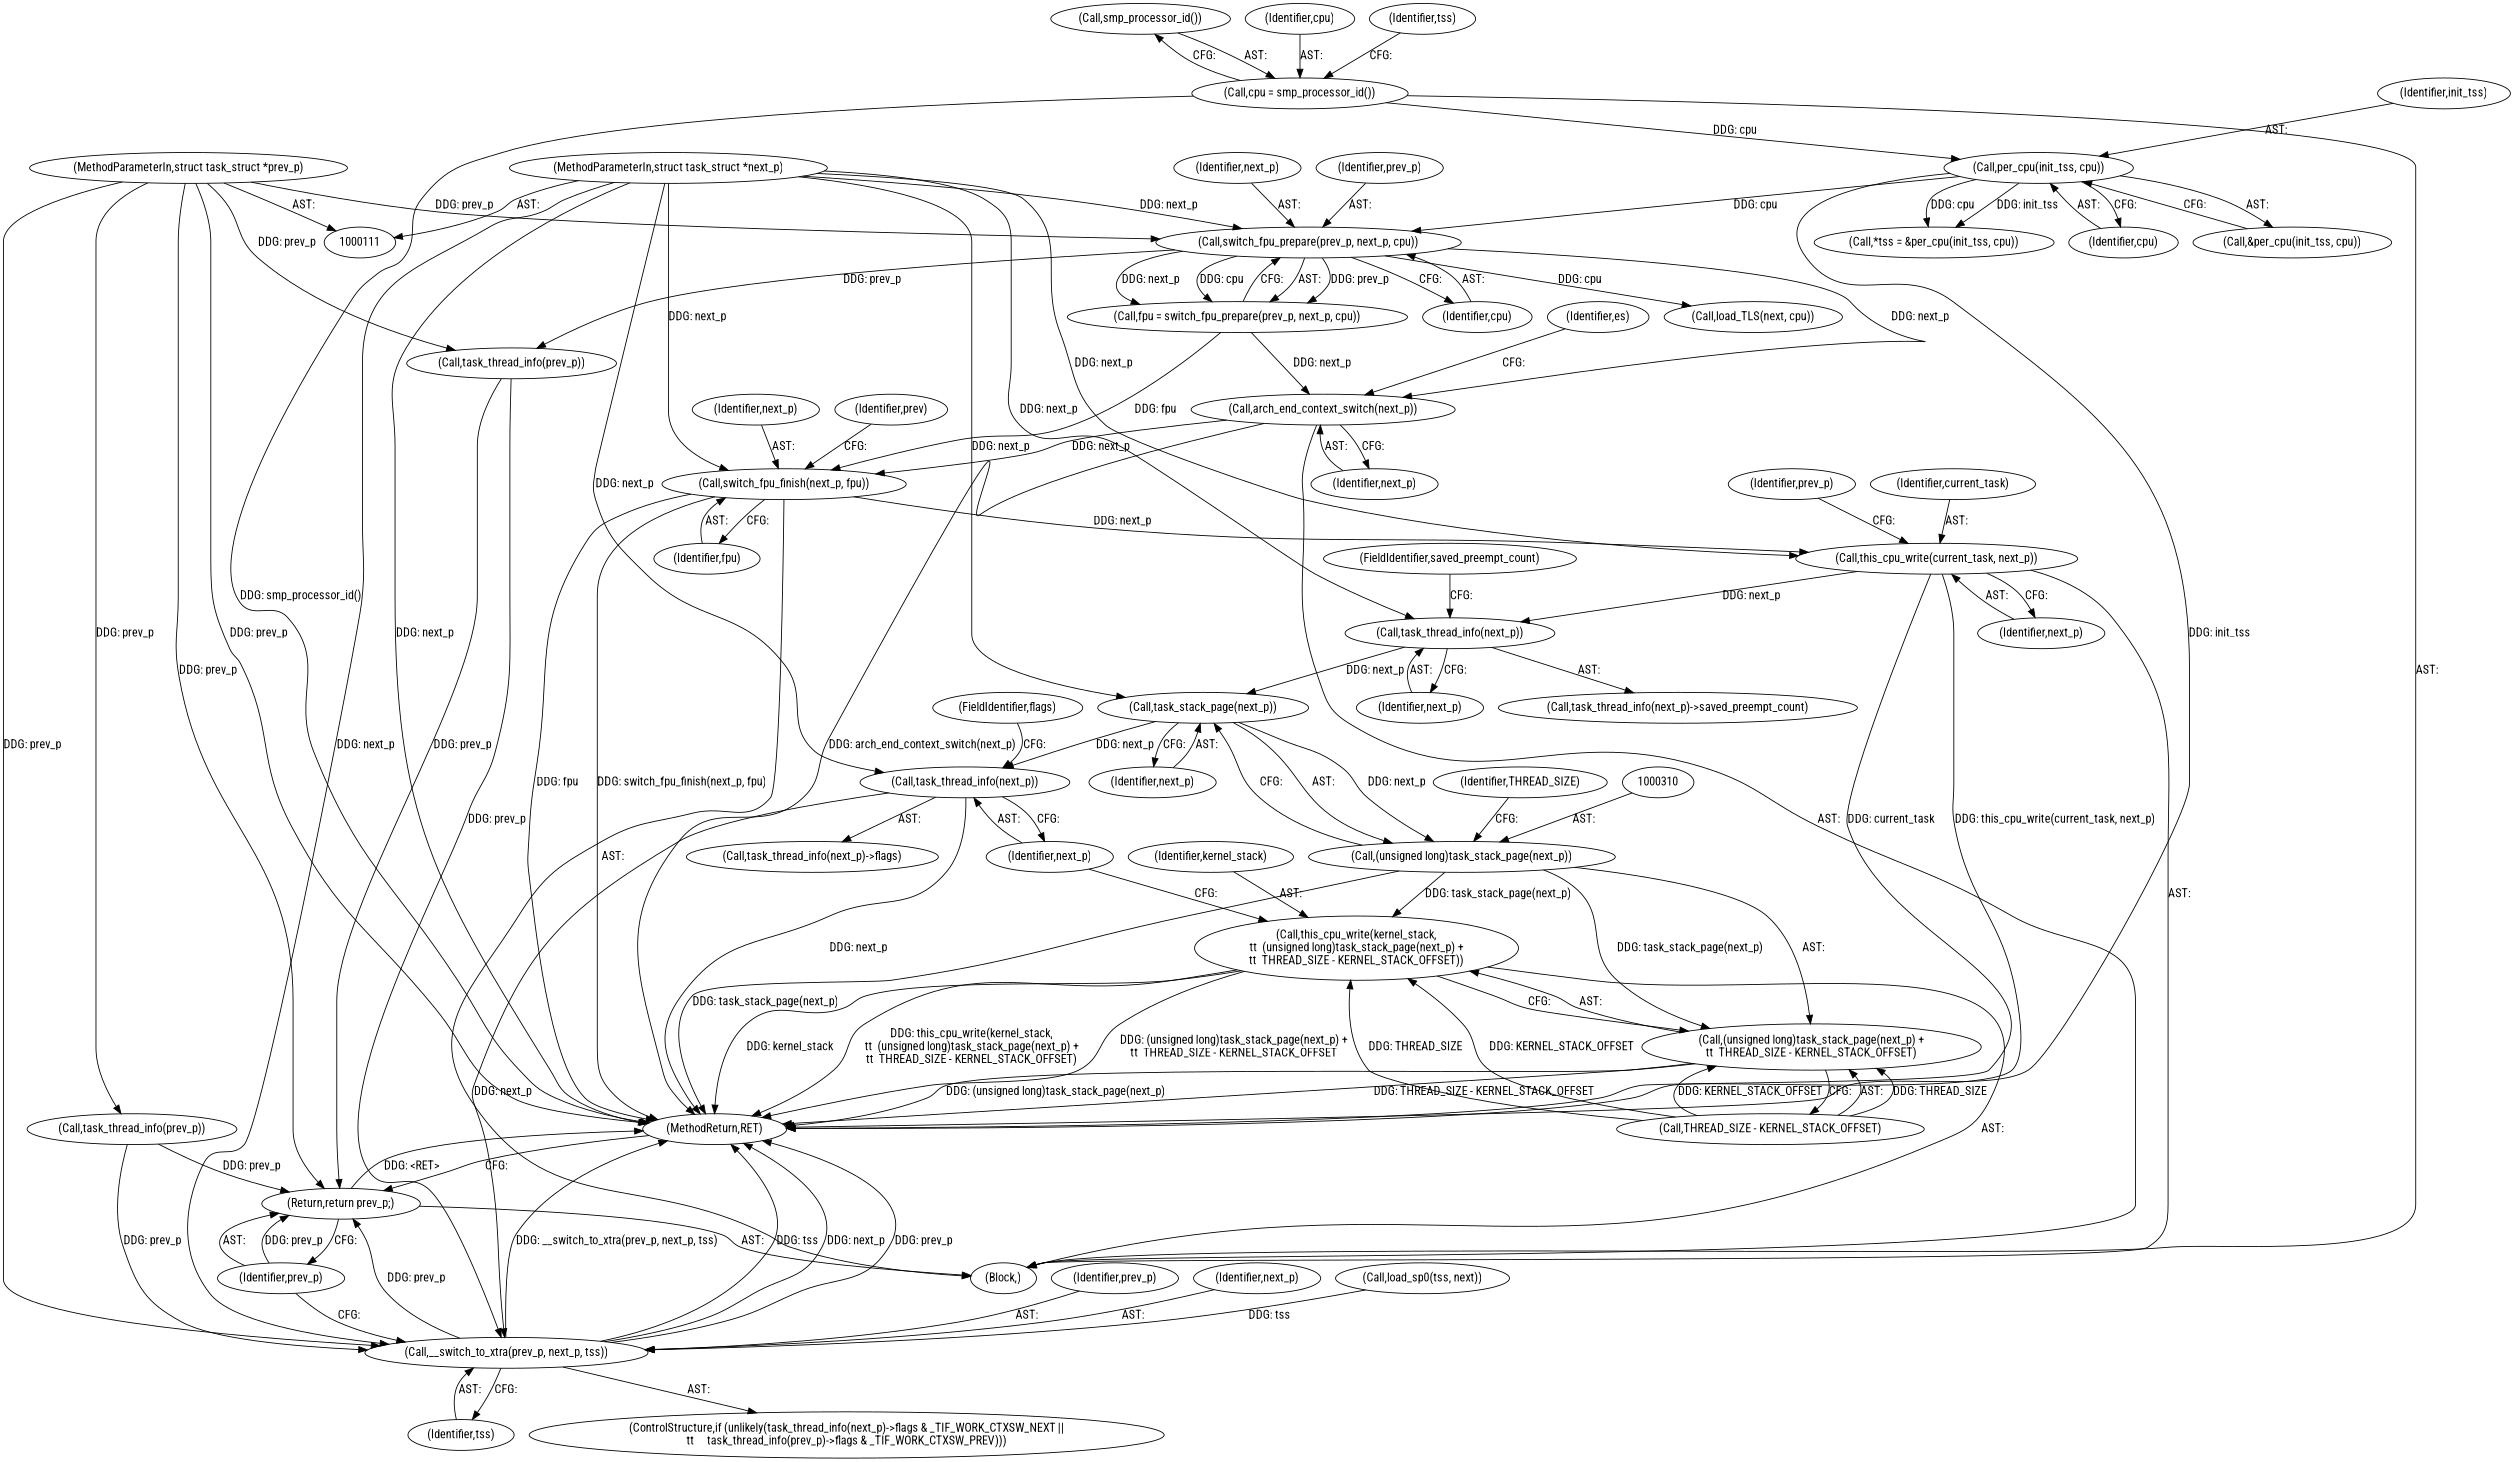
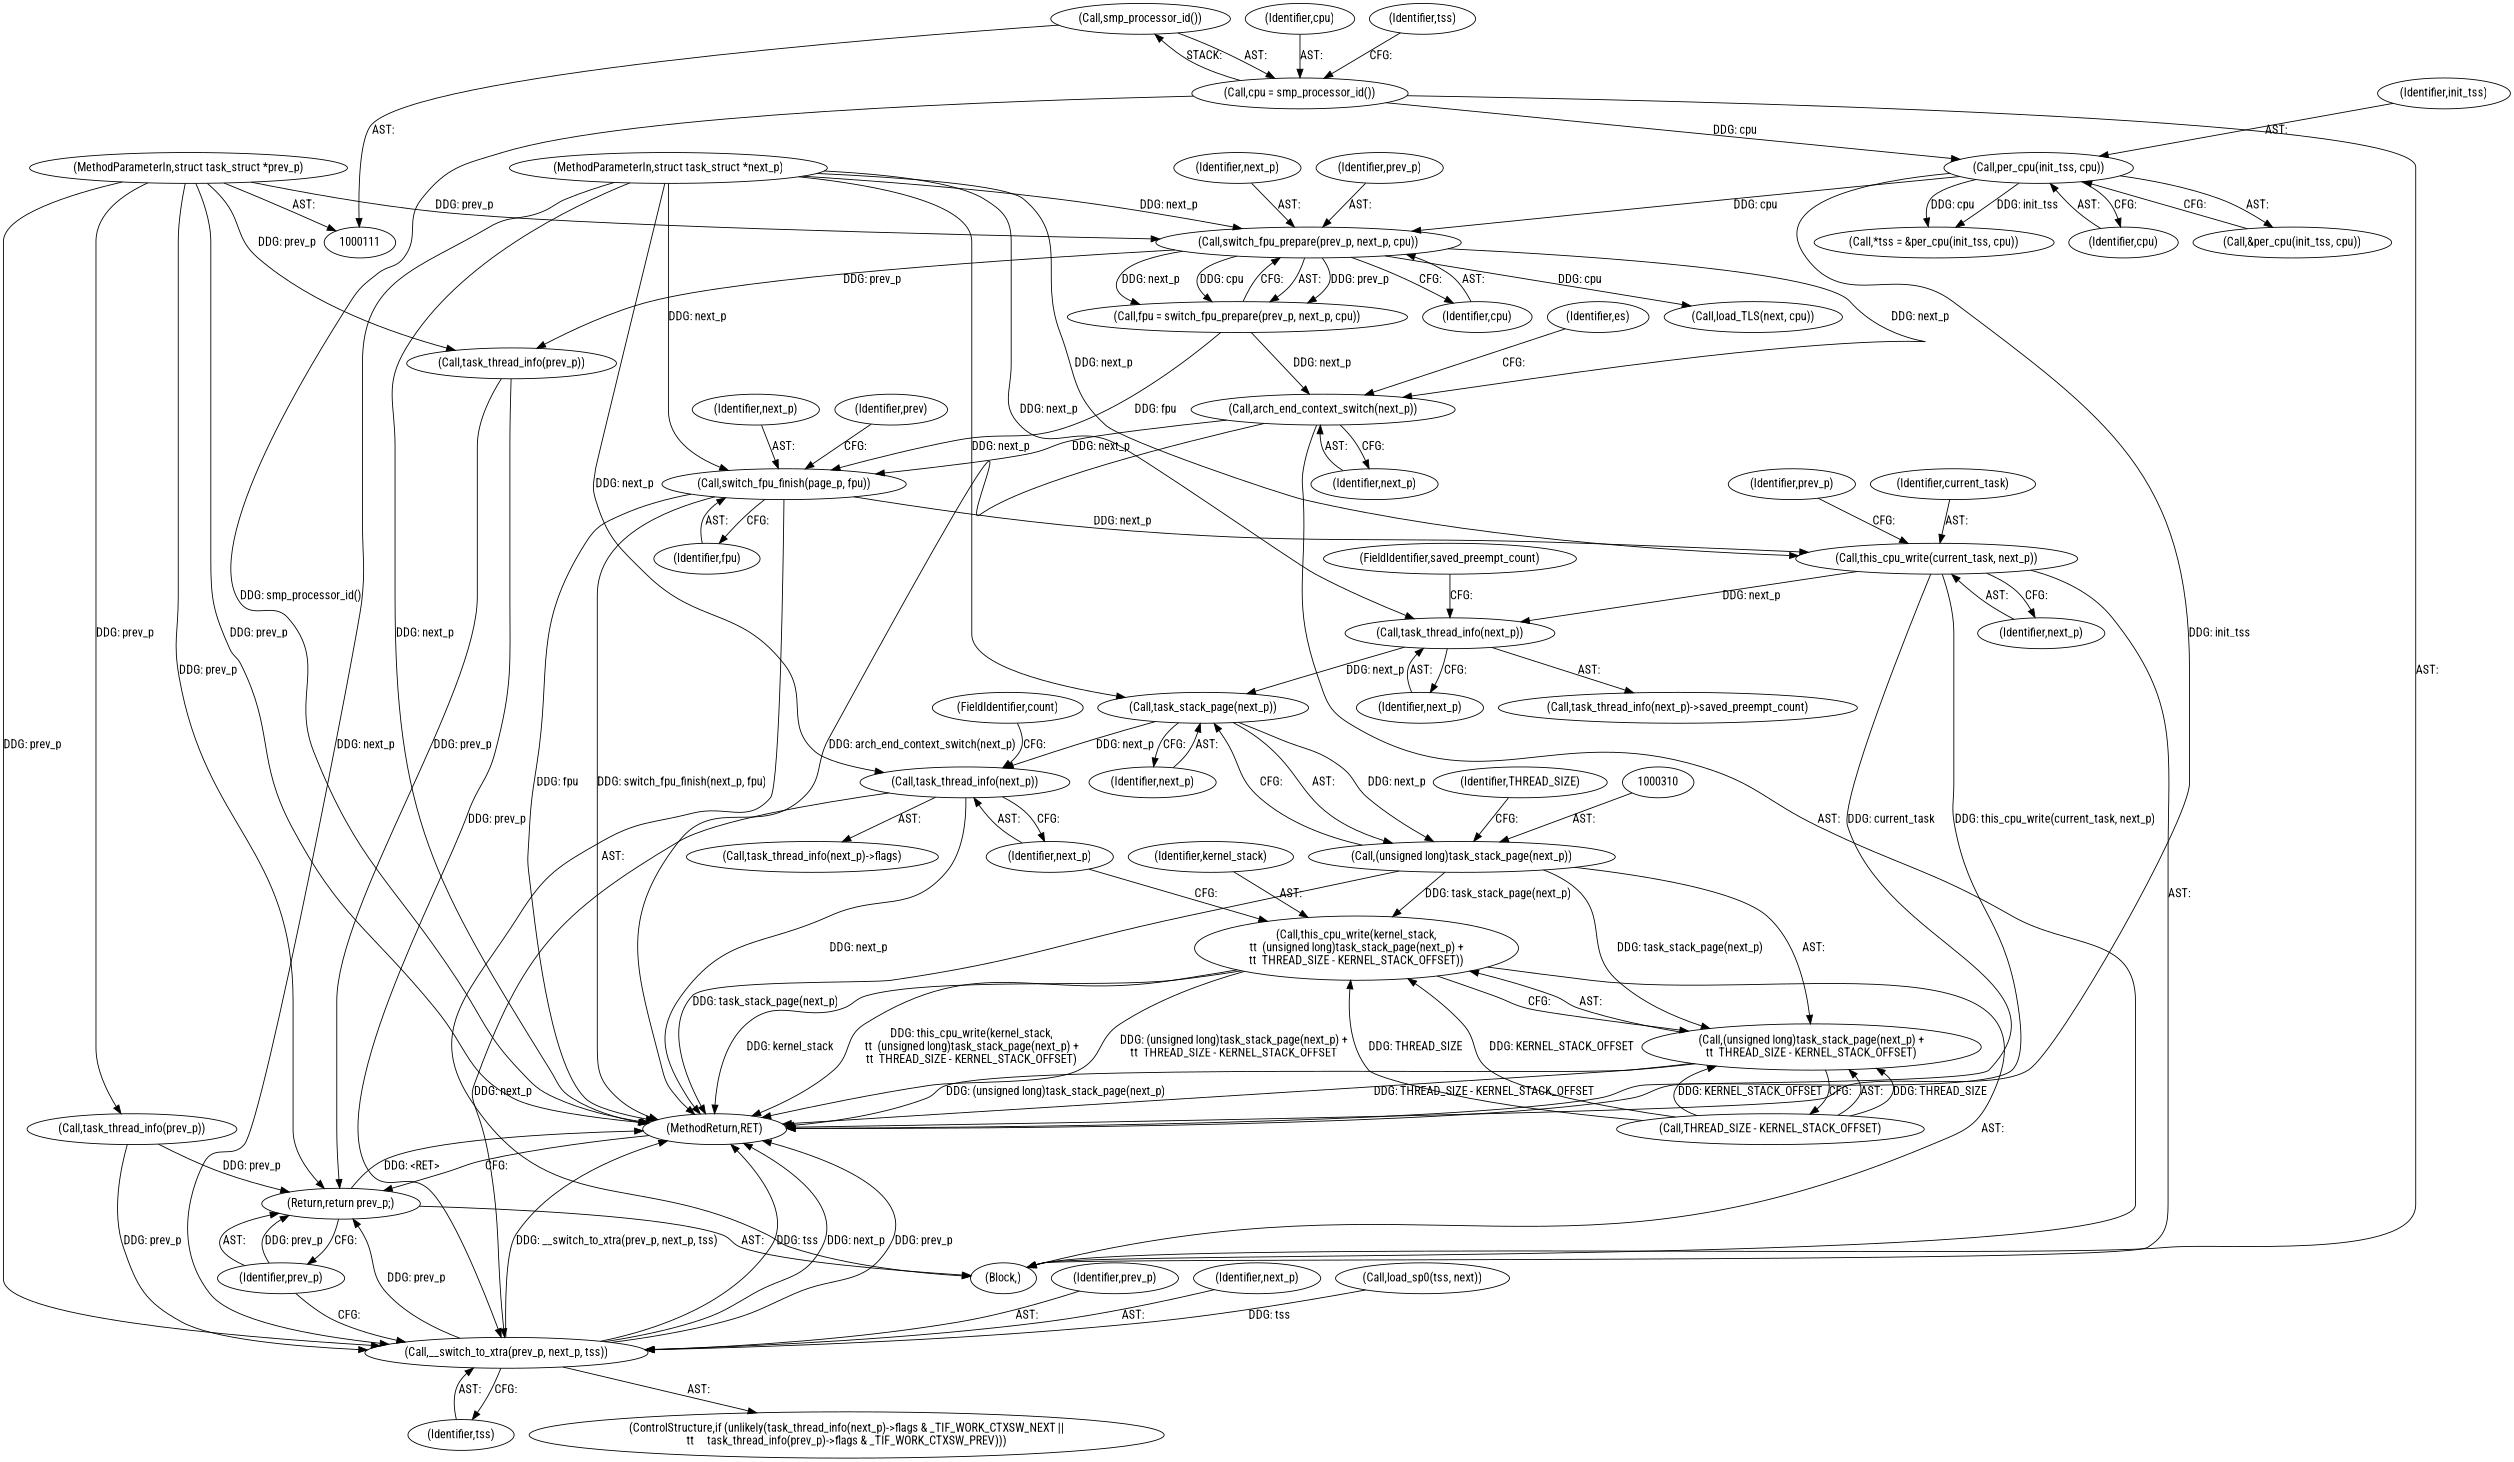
(1206, 56) -> (1206, 56)
(501, 210) -> (664, 61)
(784, 484) -> (784, 484)
(1008, 708) -> (1008, 708)
